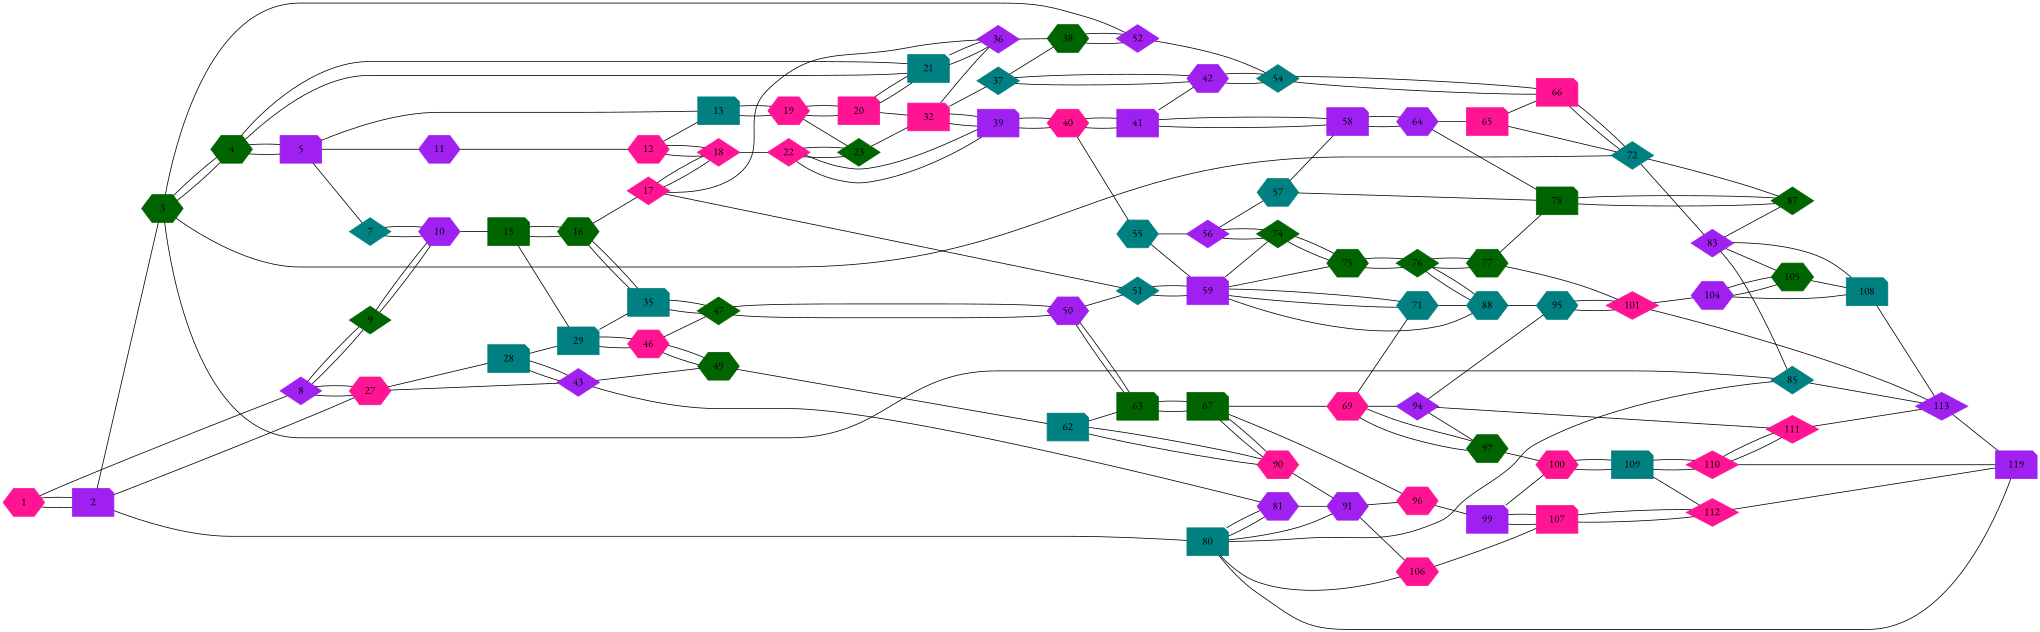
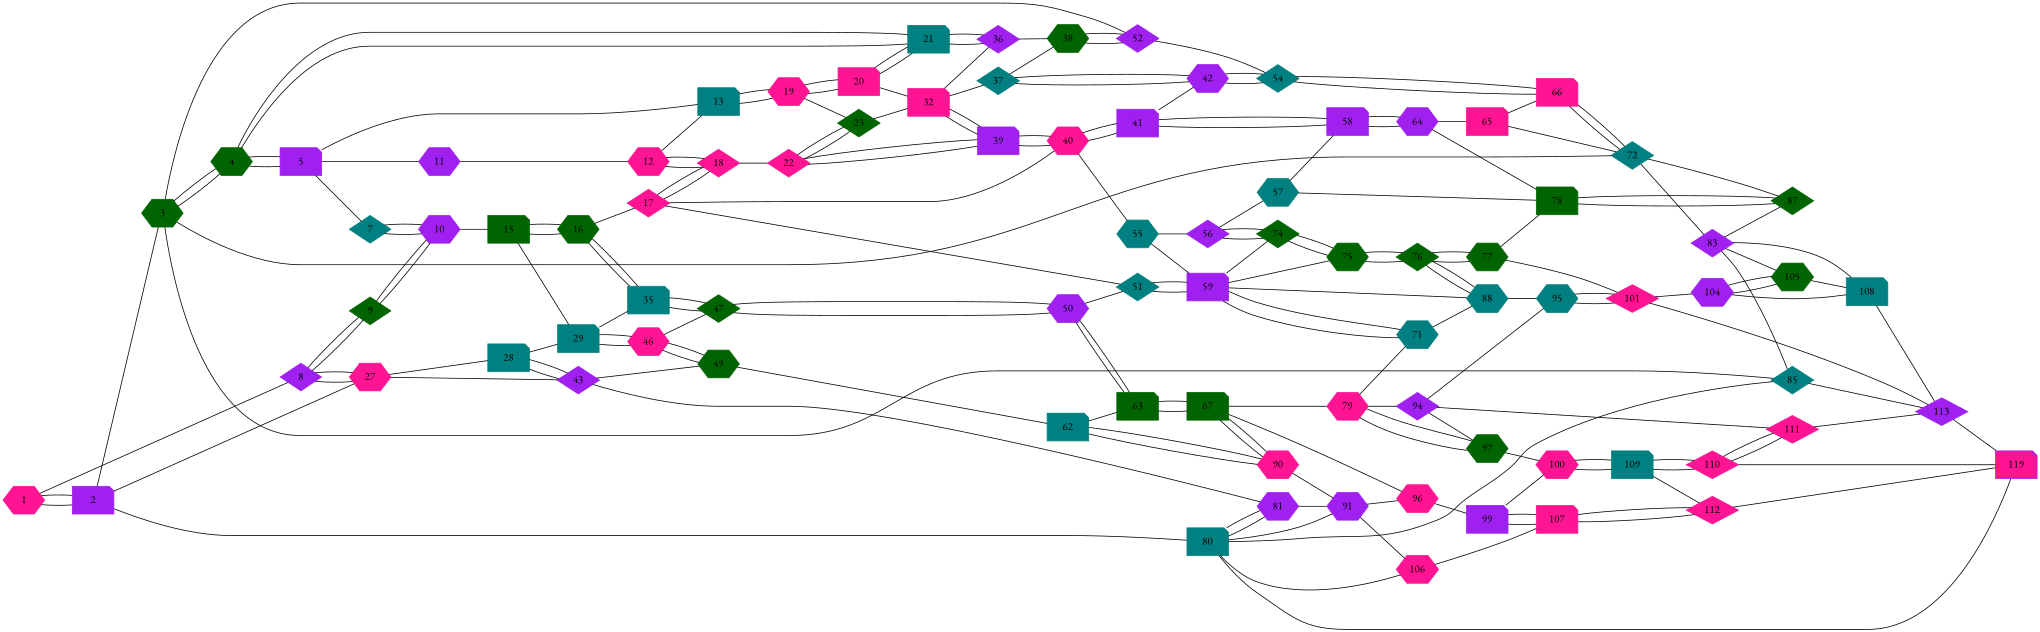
(797, 68) -> (868, 202)
(1348, 406) -> (1348, 406)
(2016, 465) -> (2016, 465)
